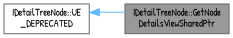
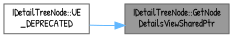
(112, 12) -> (102, 25)
